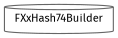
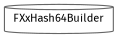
(59, 19) -> (59, 19)
